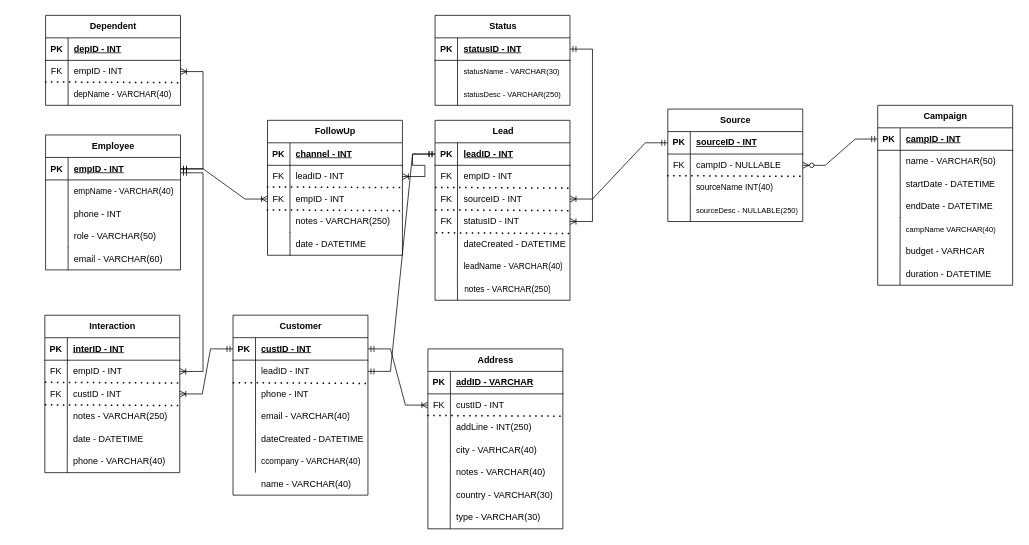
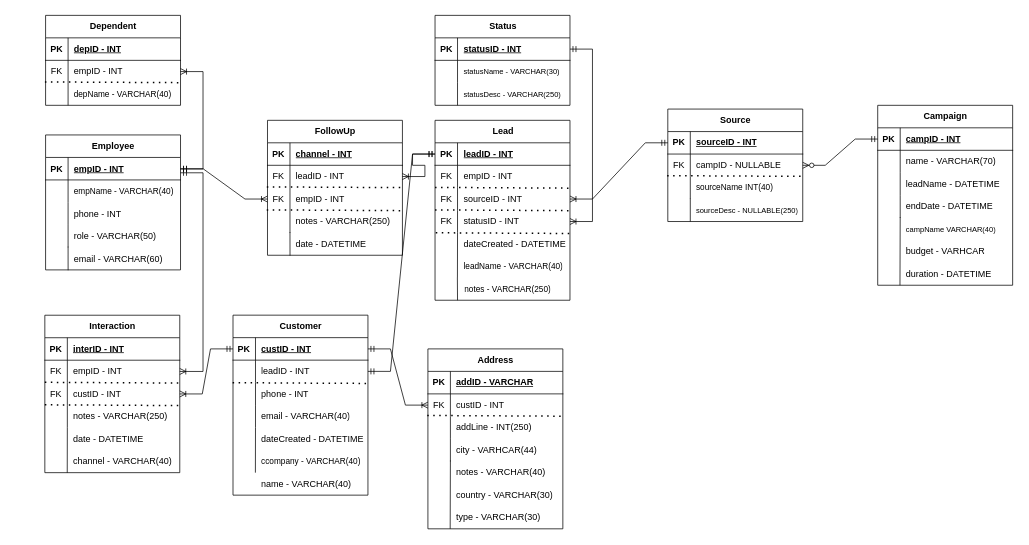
(949, 162) -> (949, 162)
(954, 184) -> (951, 184)
(498, 450) -> (498, 450)
(119, 462) -> (123, 462)
